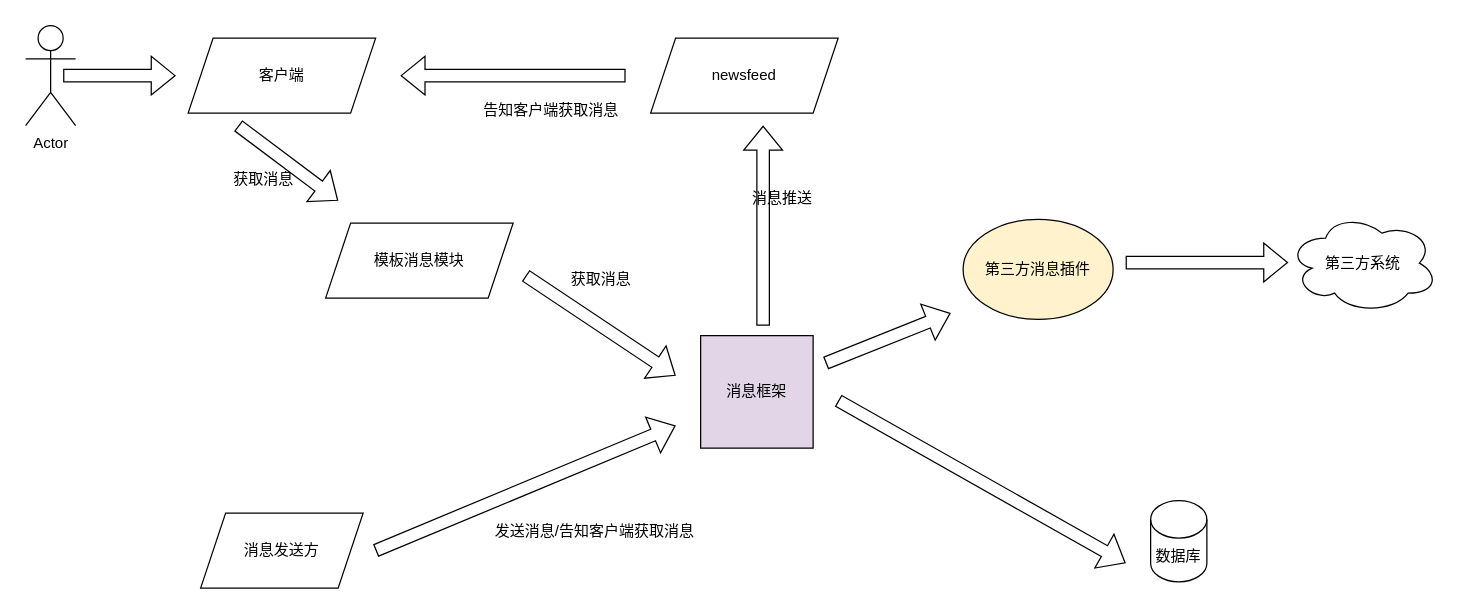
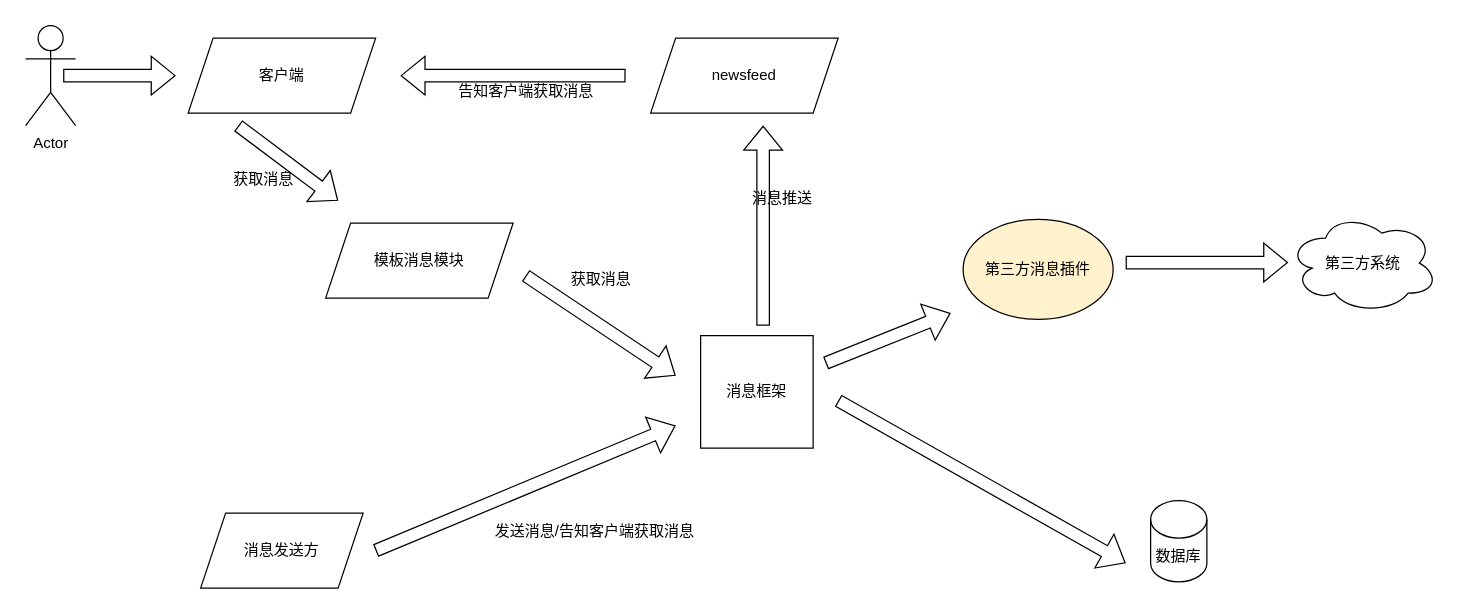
(551, 111) -> (526, 92)
(757, 392) -> (757, 392)
